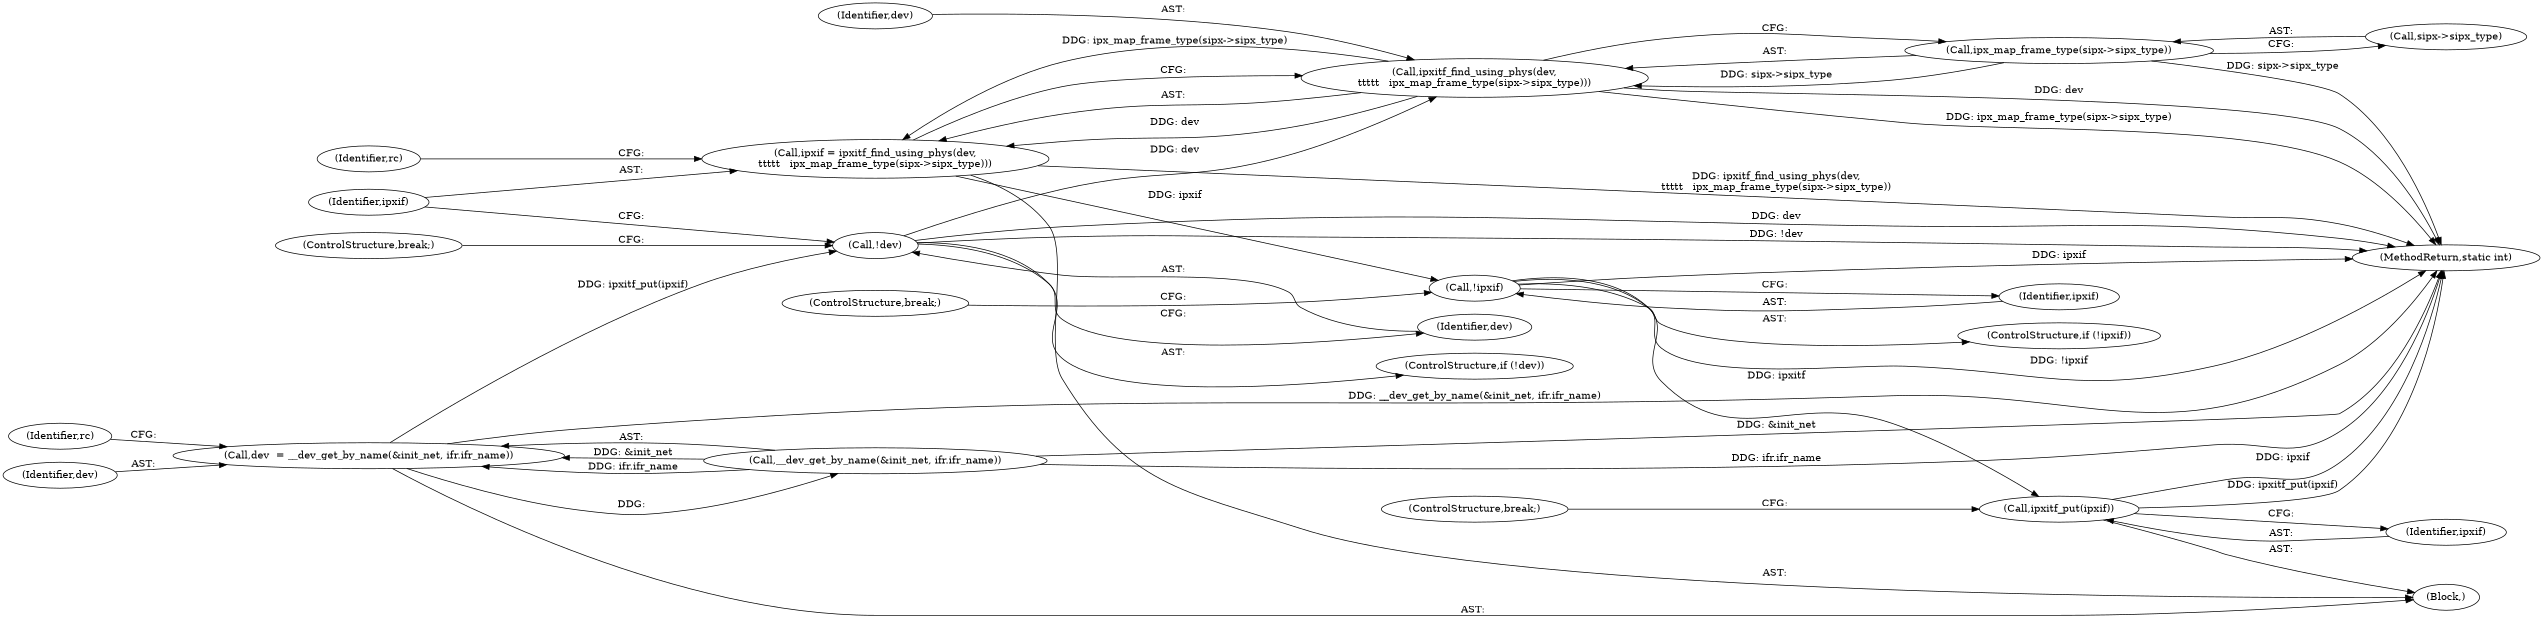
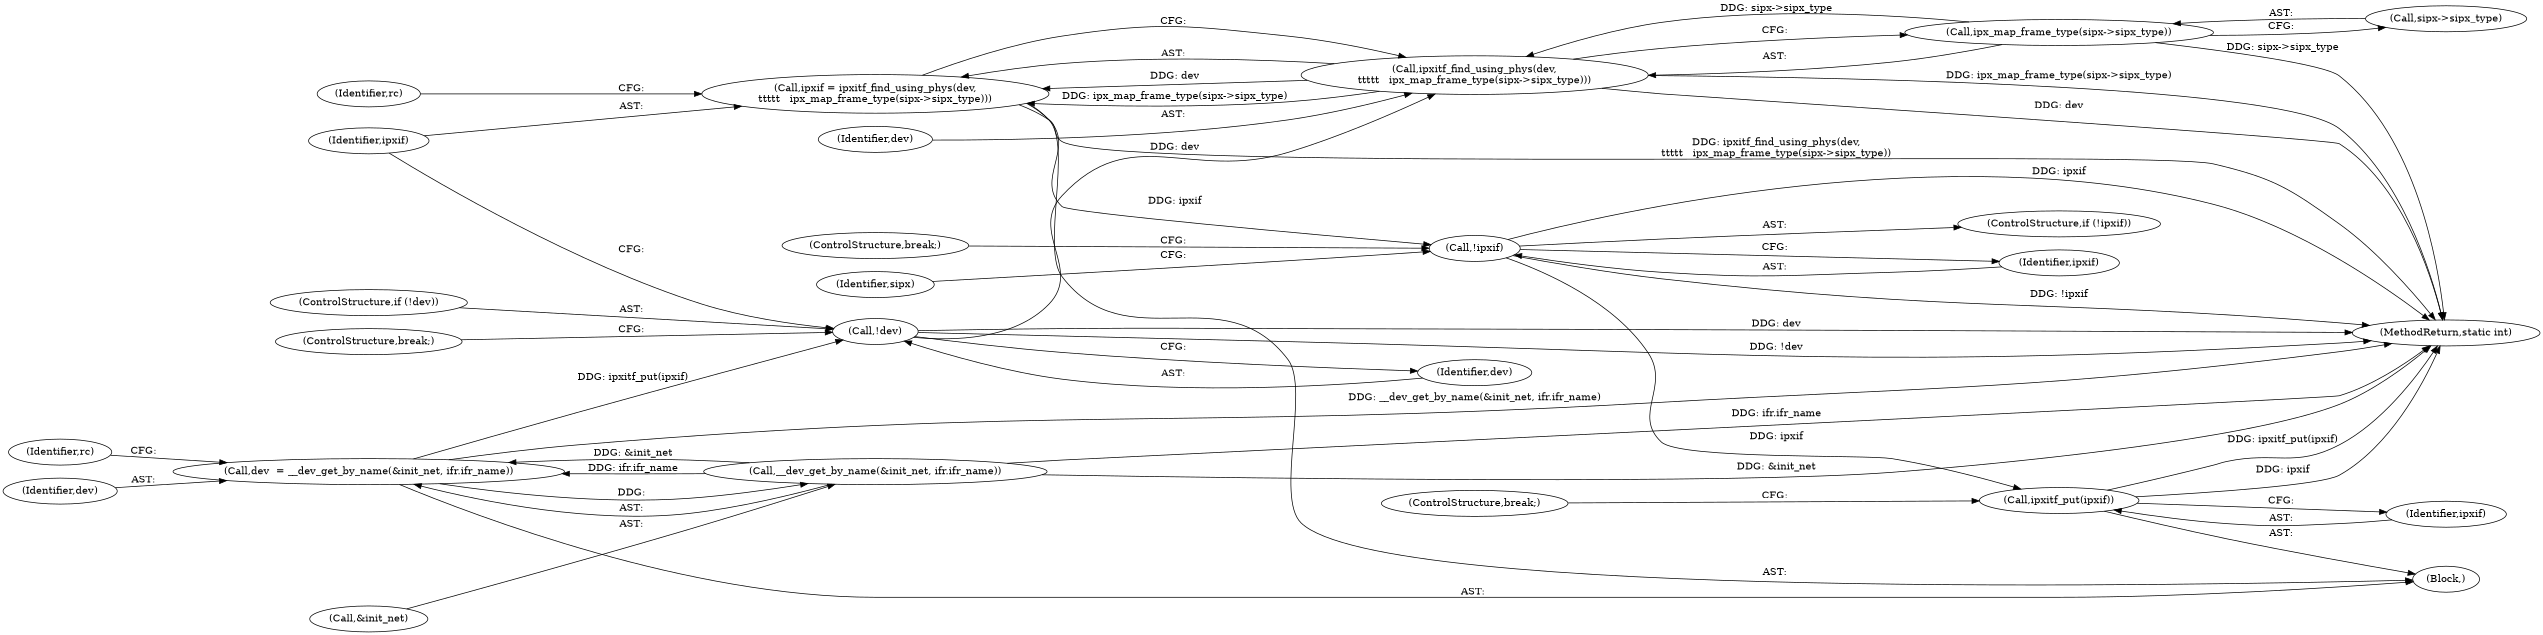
none -> (875, 285)
(1777, 376) -> (1777, 437)
(1116, 379) -> (643, 318)
none -> (369, 619)
